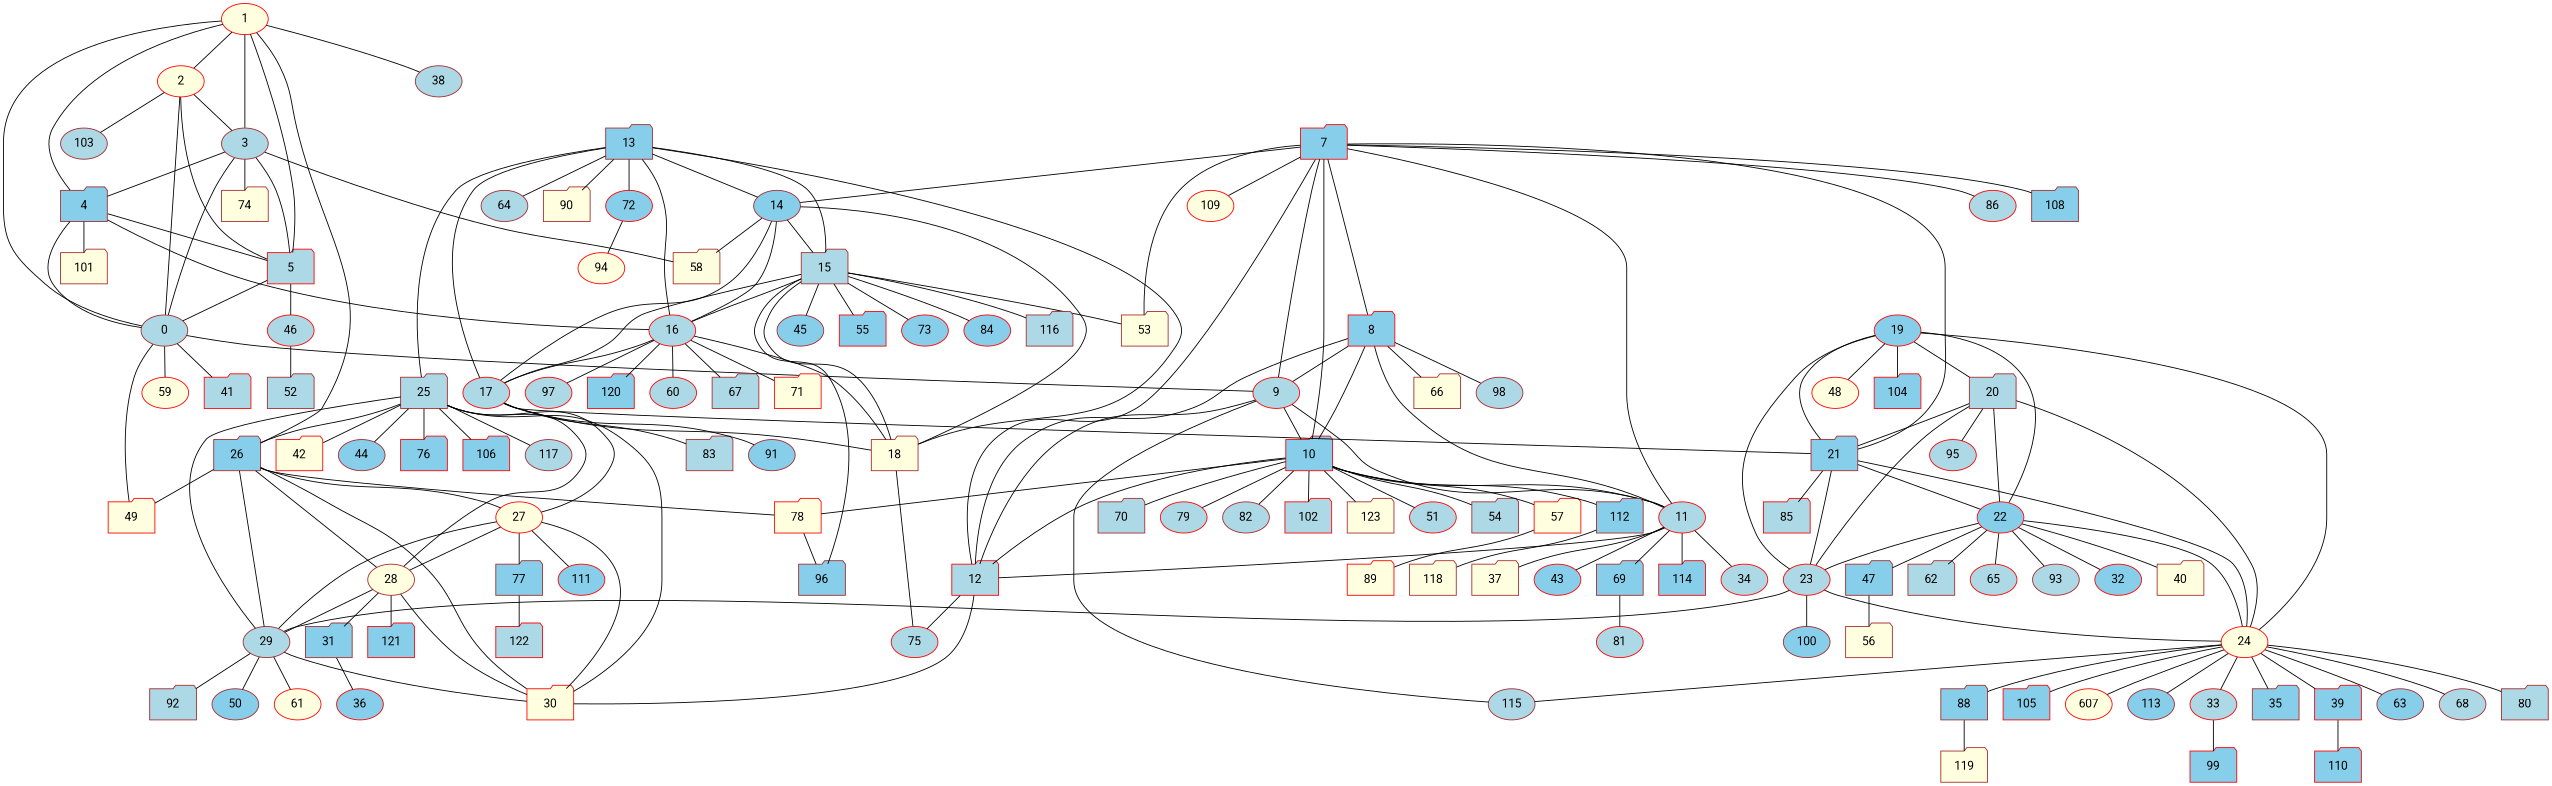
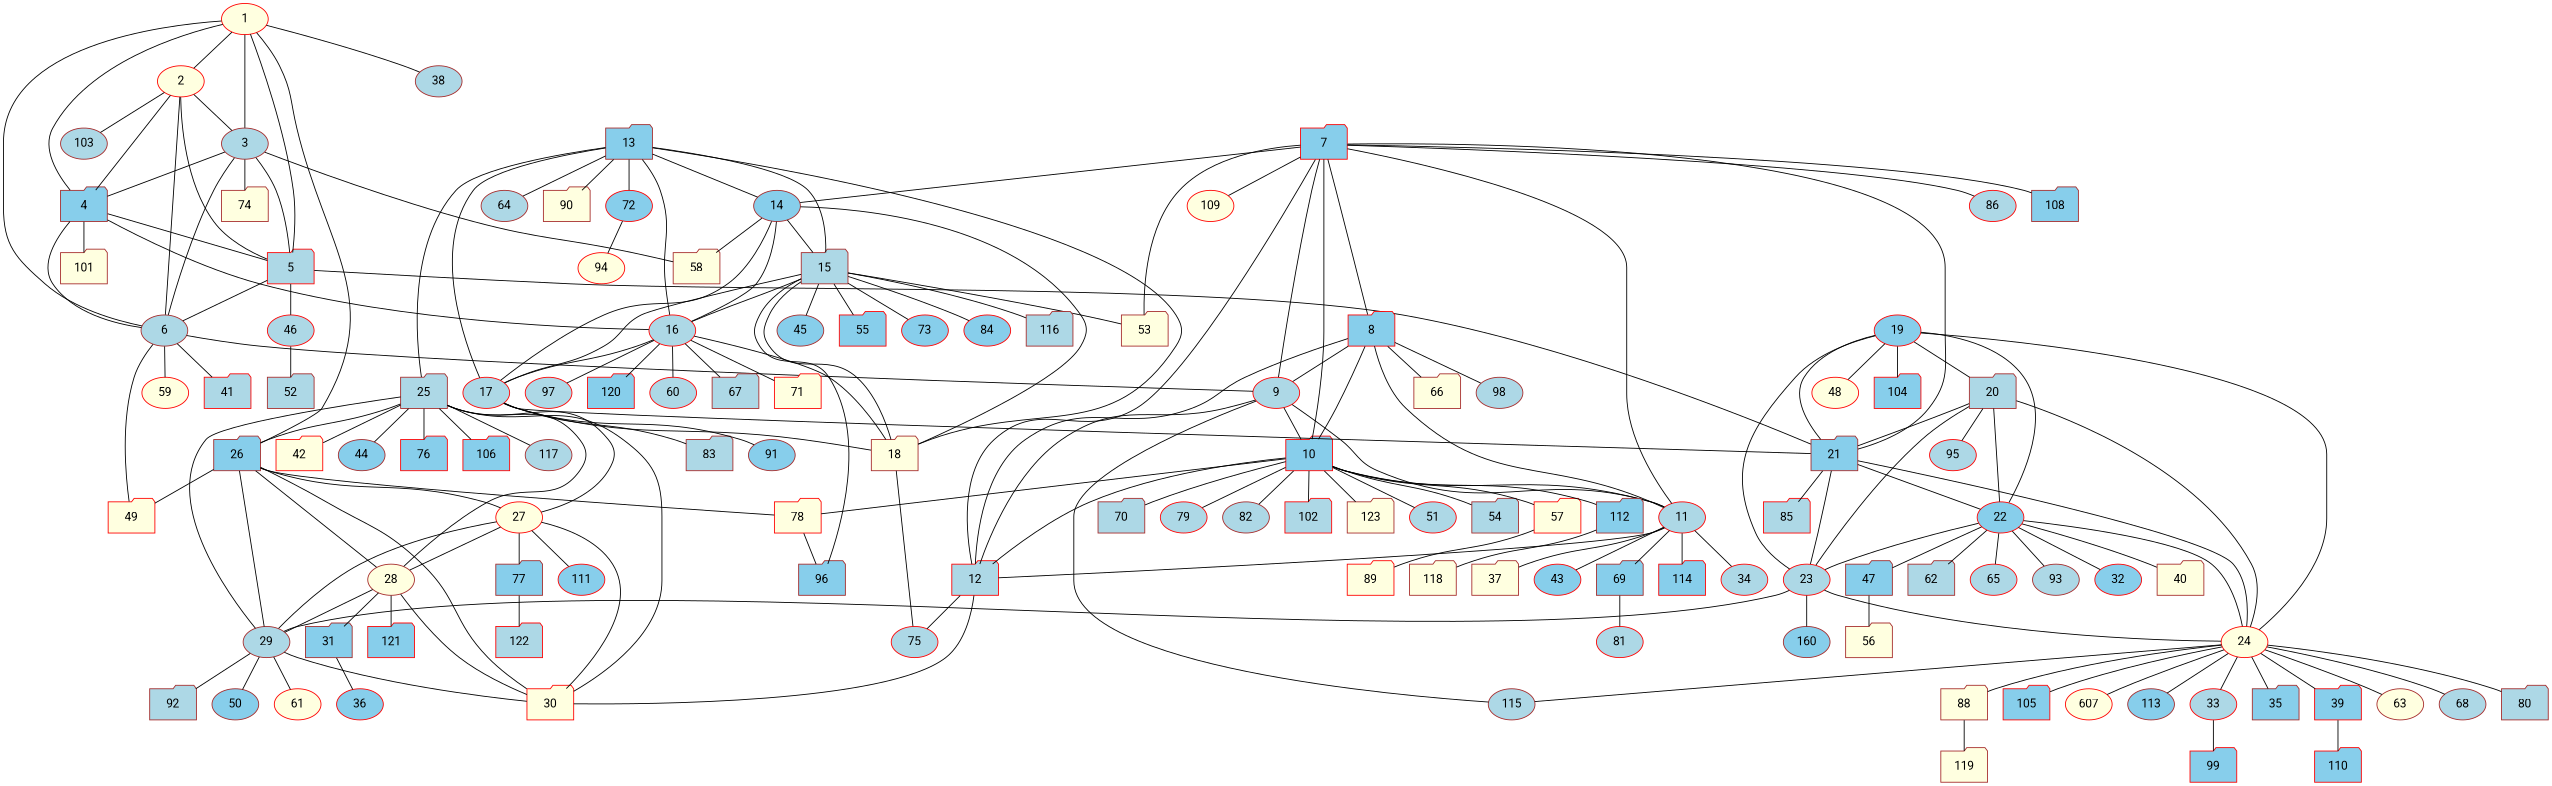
none -> (133, 143)
none -> (1073, 292)
(164, 331) -> (164, 331)
(1807, 642) -> (1807, 642)
(1964, 704) -> (1964, 704)
(2400, 704) -> (2400, 704)
